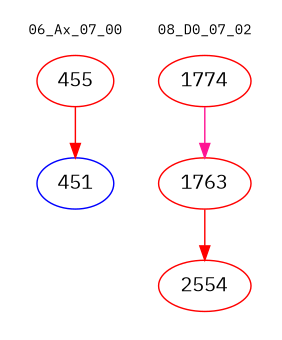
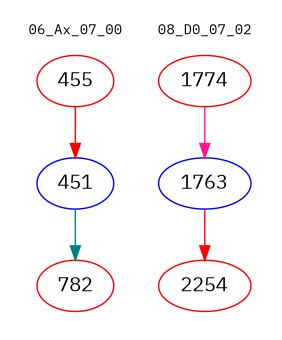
(205, 183) -> (205, 183)
none -> (75, 286)
(205, 286) -> (205, 286)
